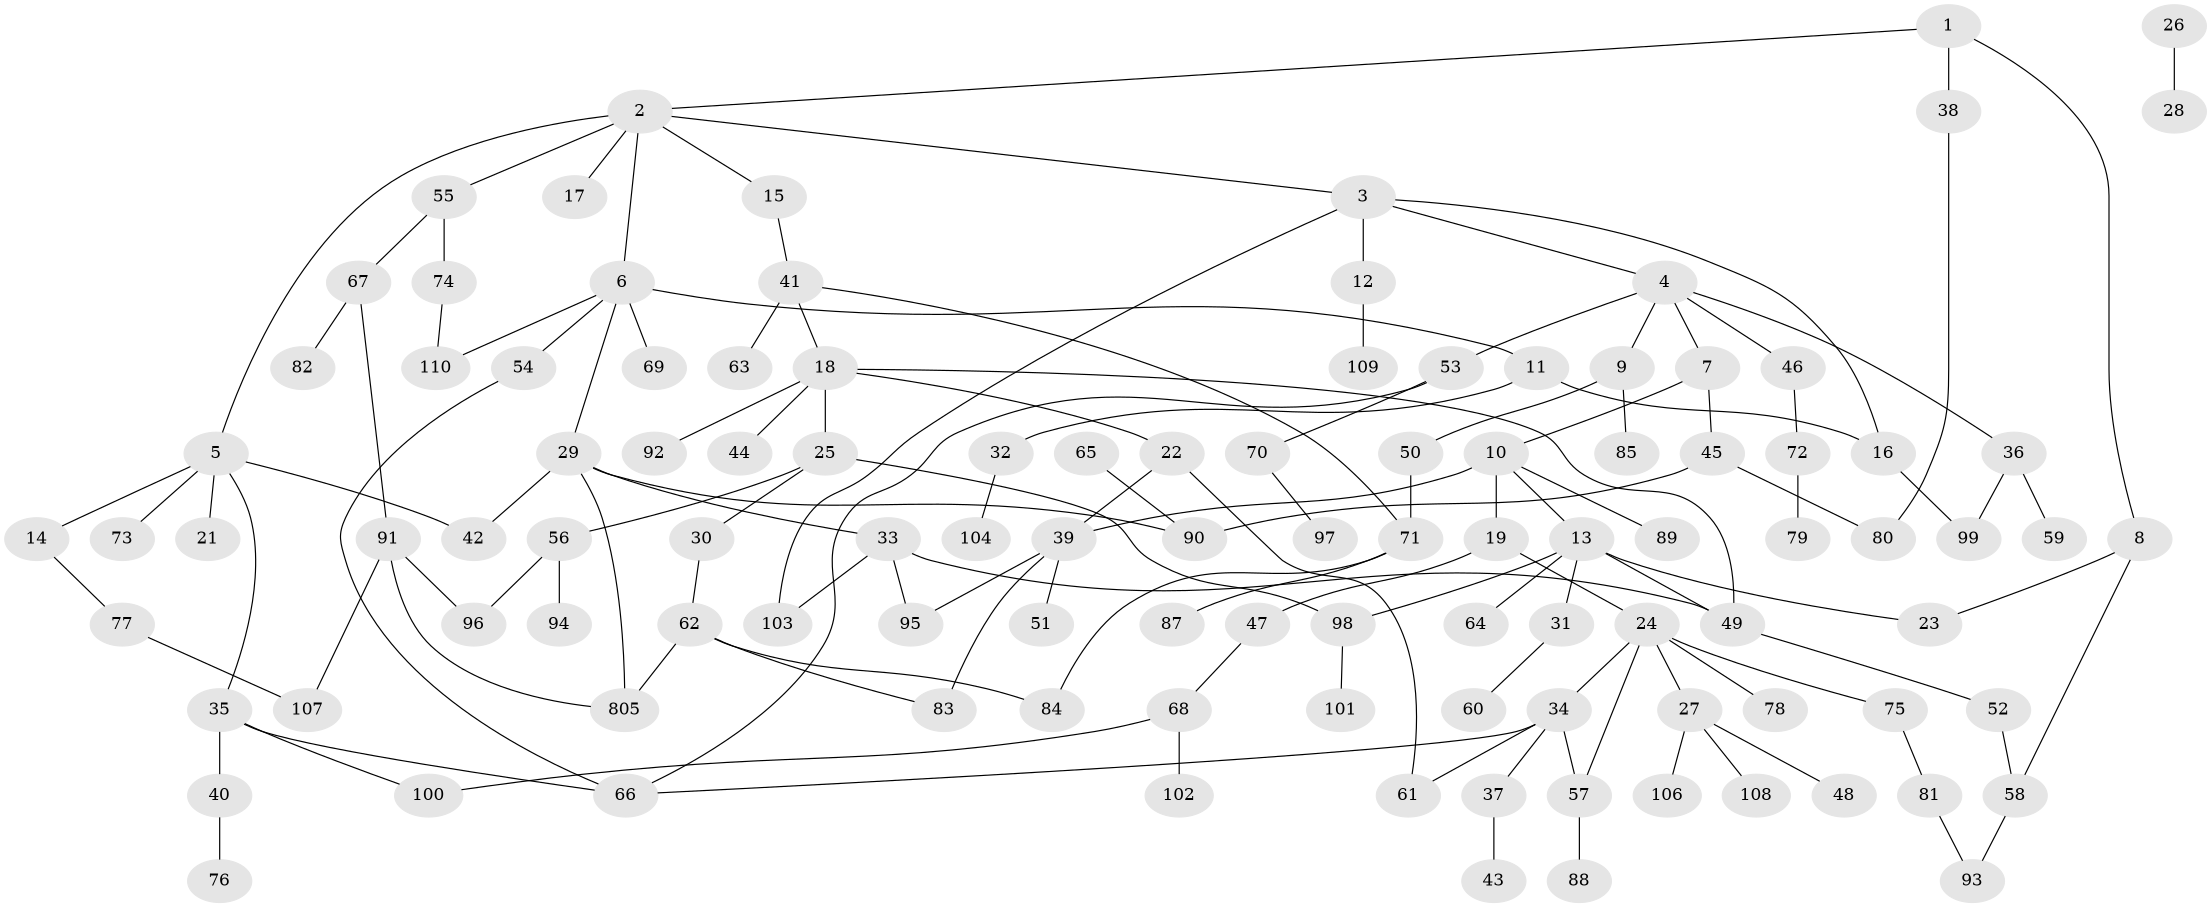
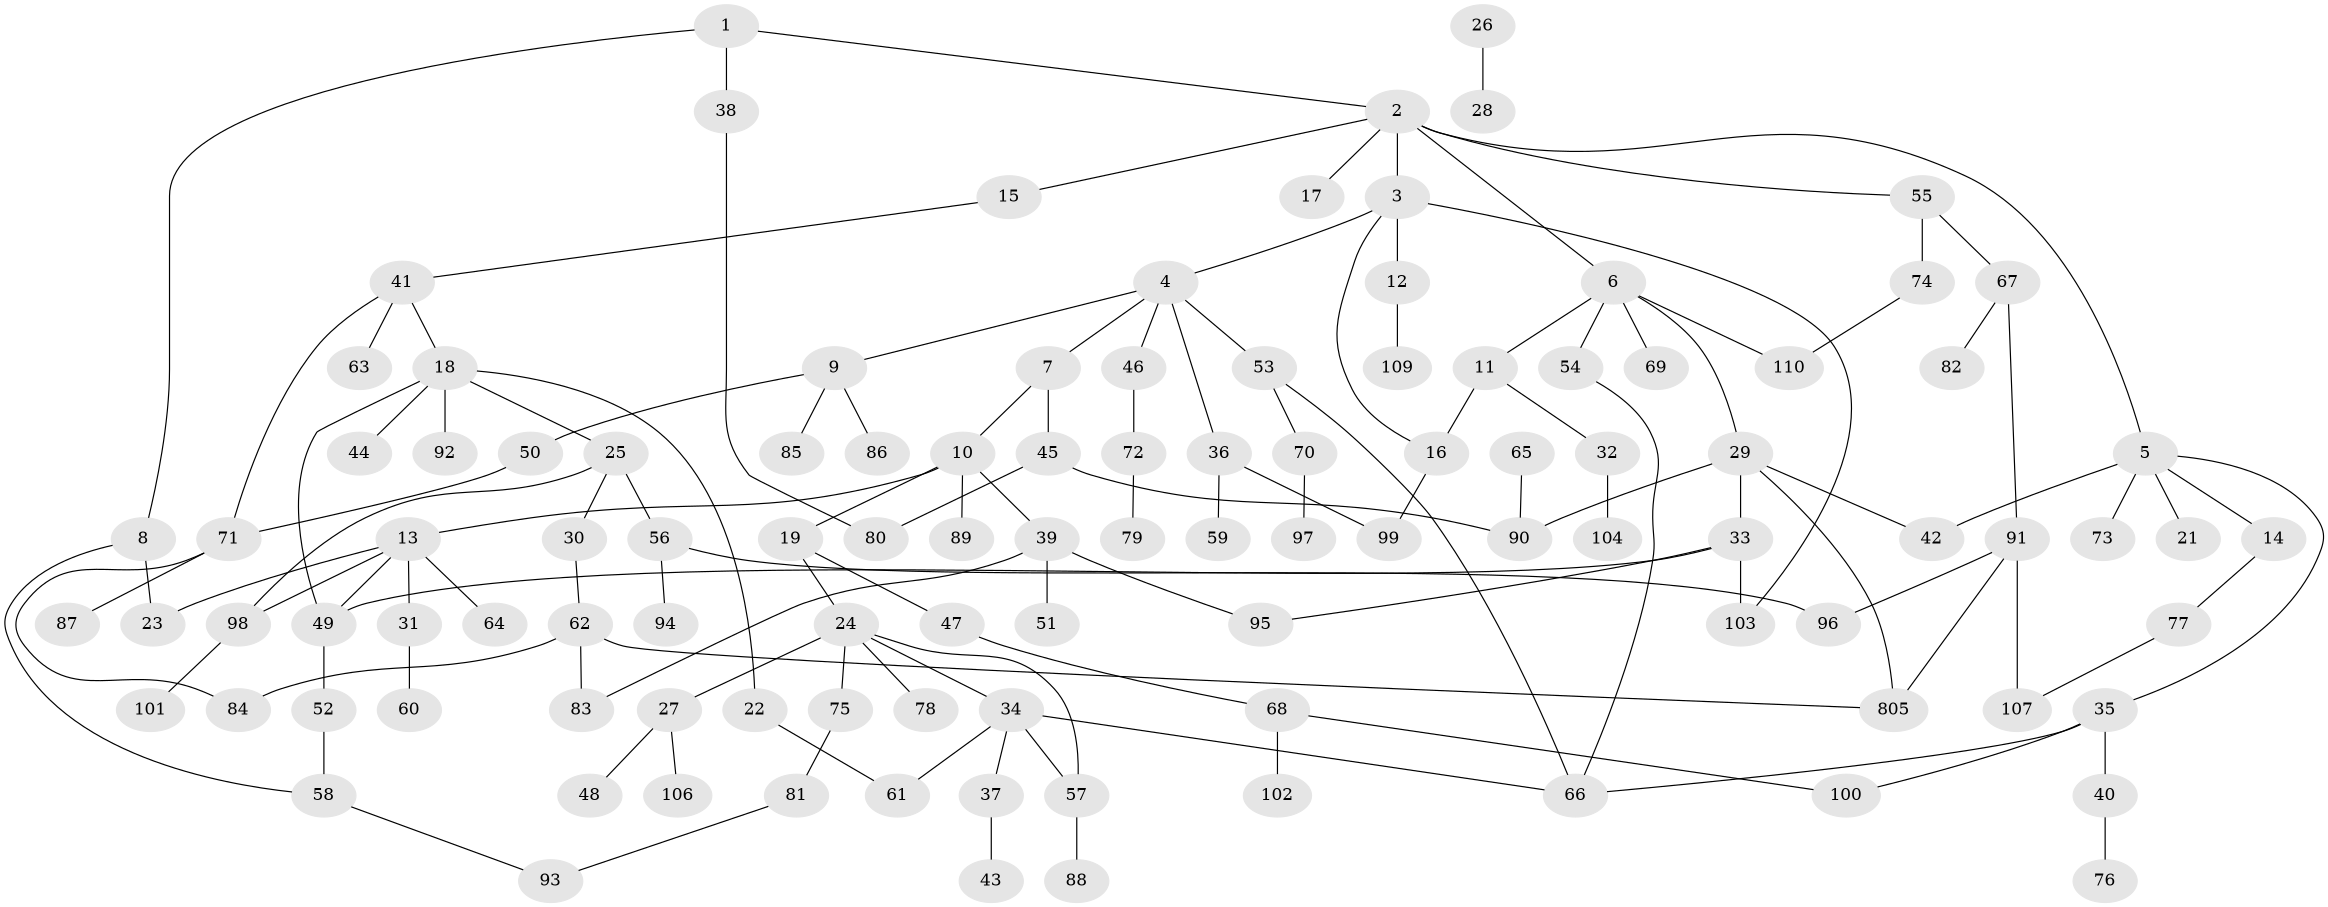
none -> (877, 454)
(1118, 496) -> none
(1756, 796) -> none
